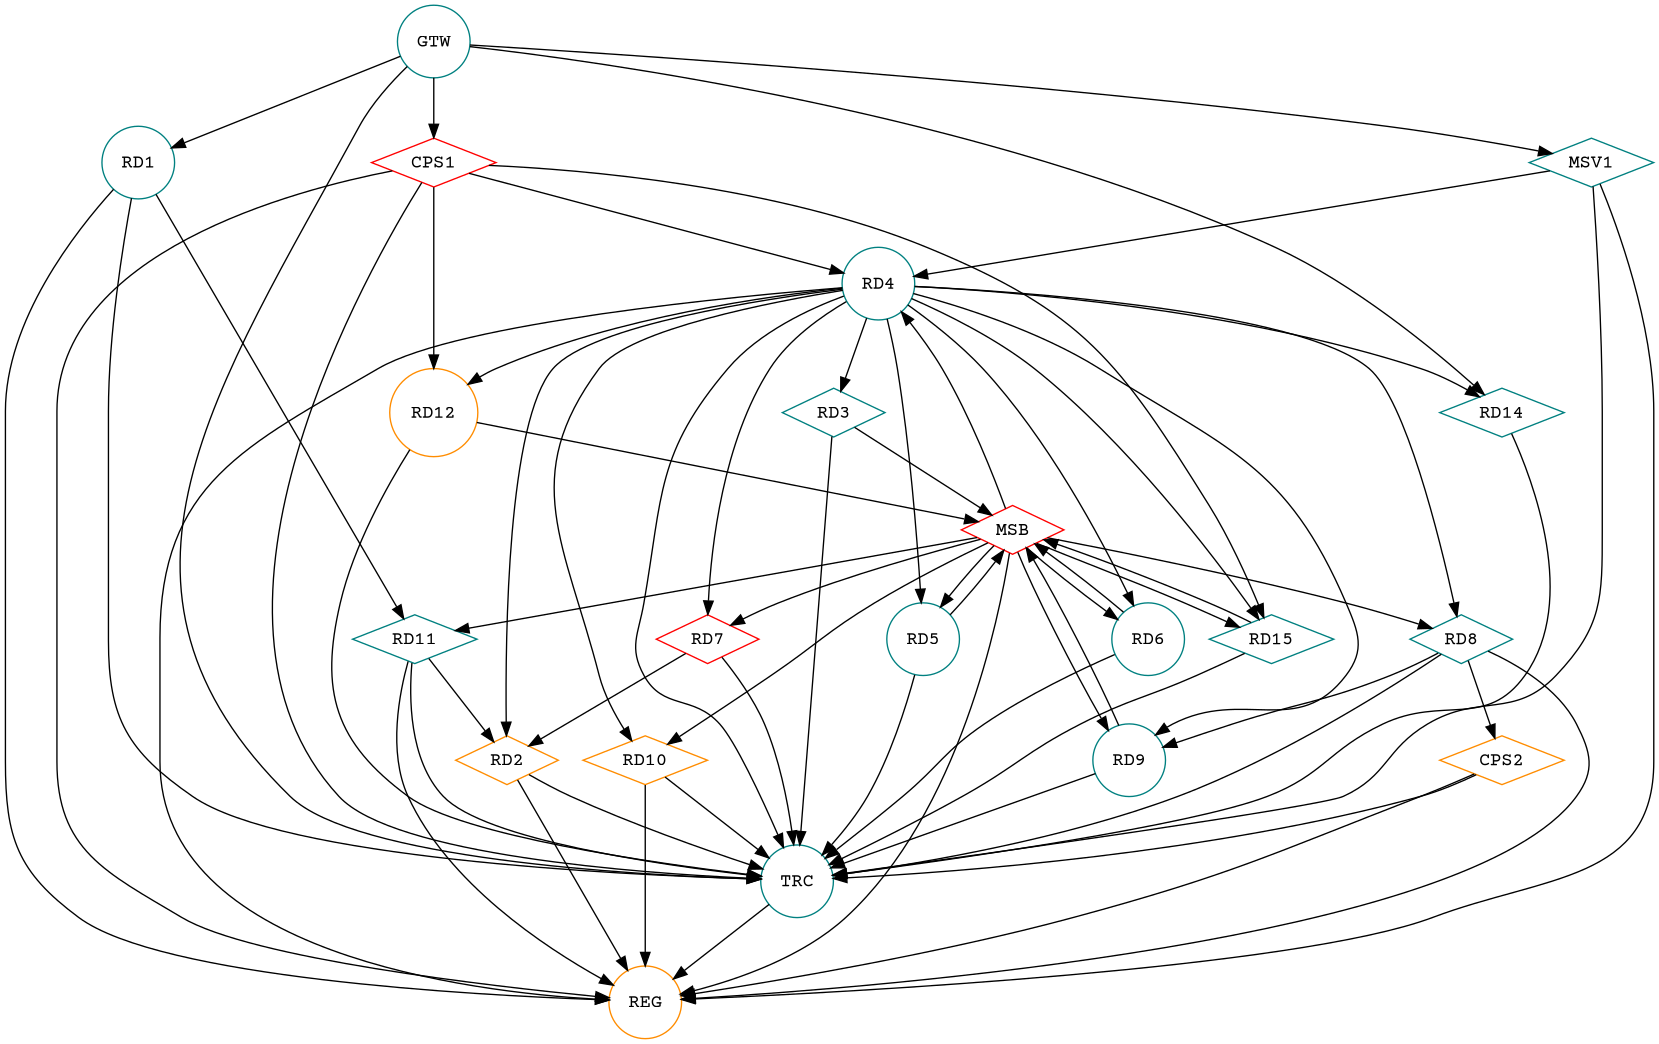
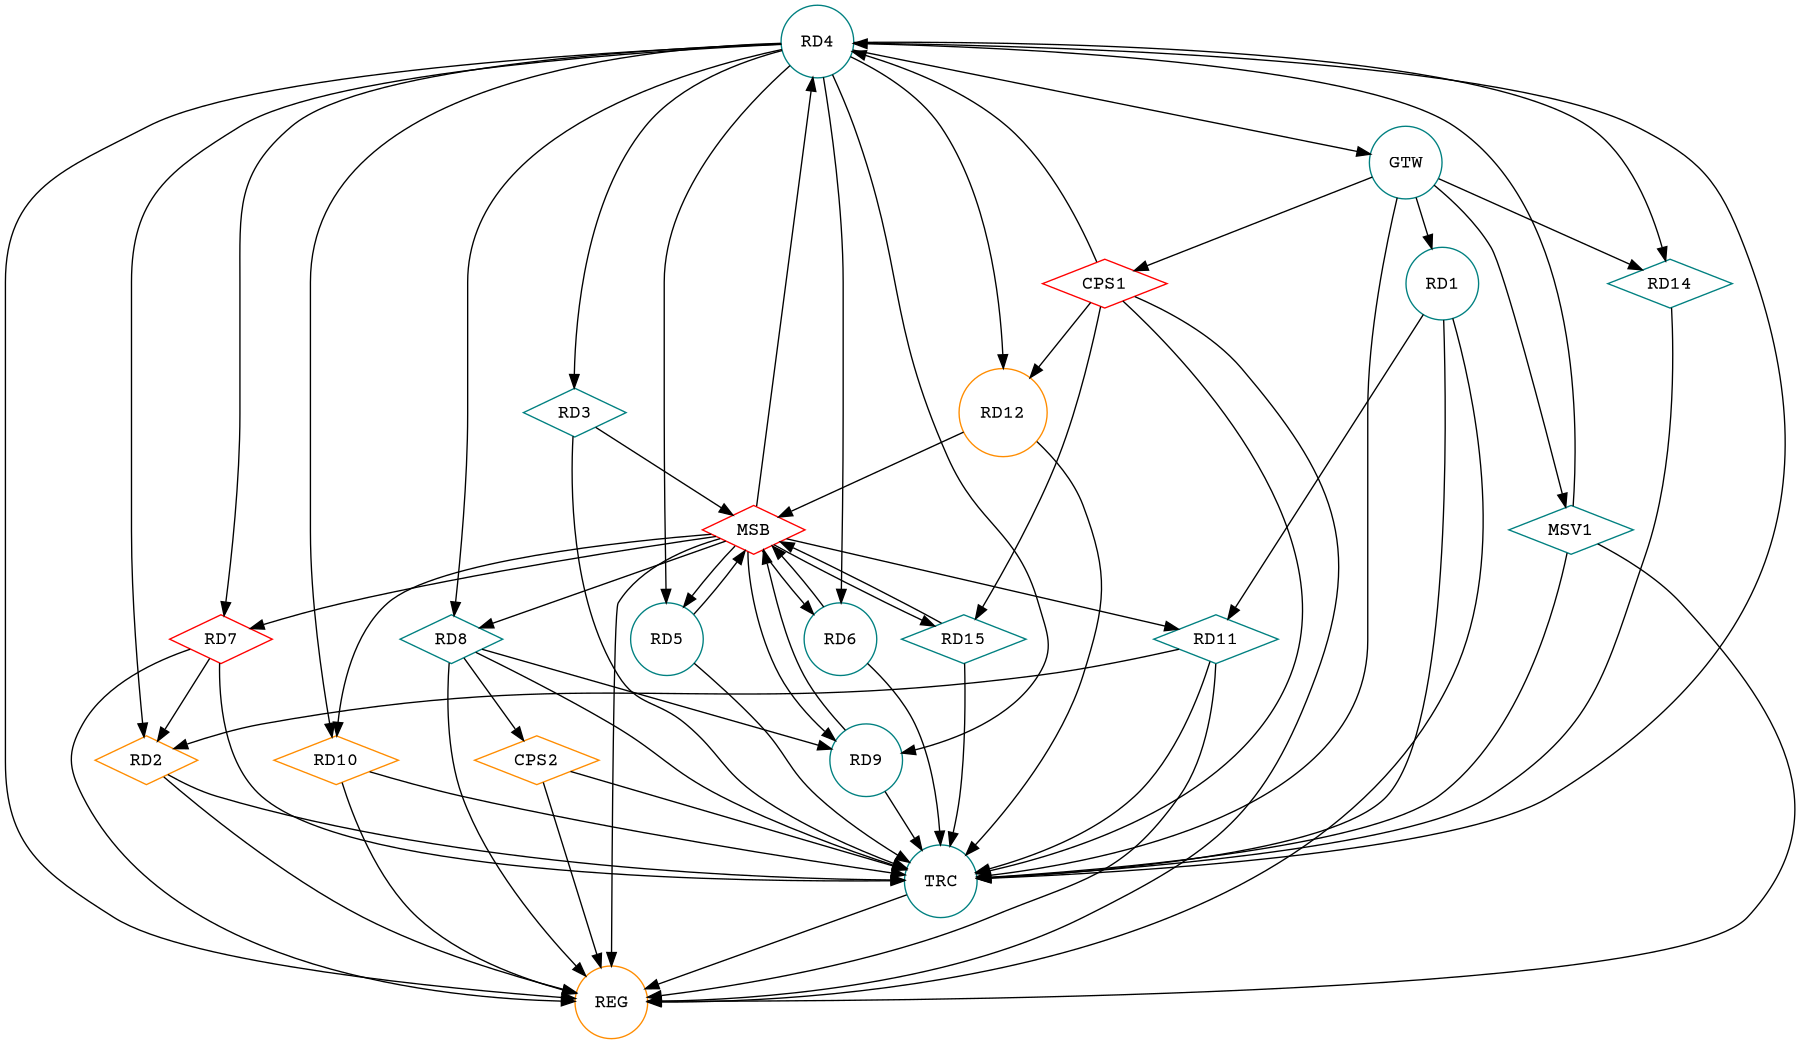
(1102, 429) -> (1105, 101)
none -> (199, 913)
